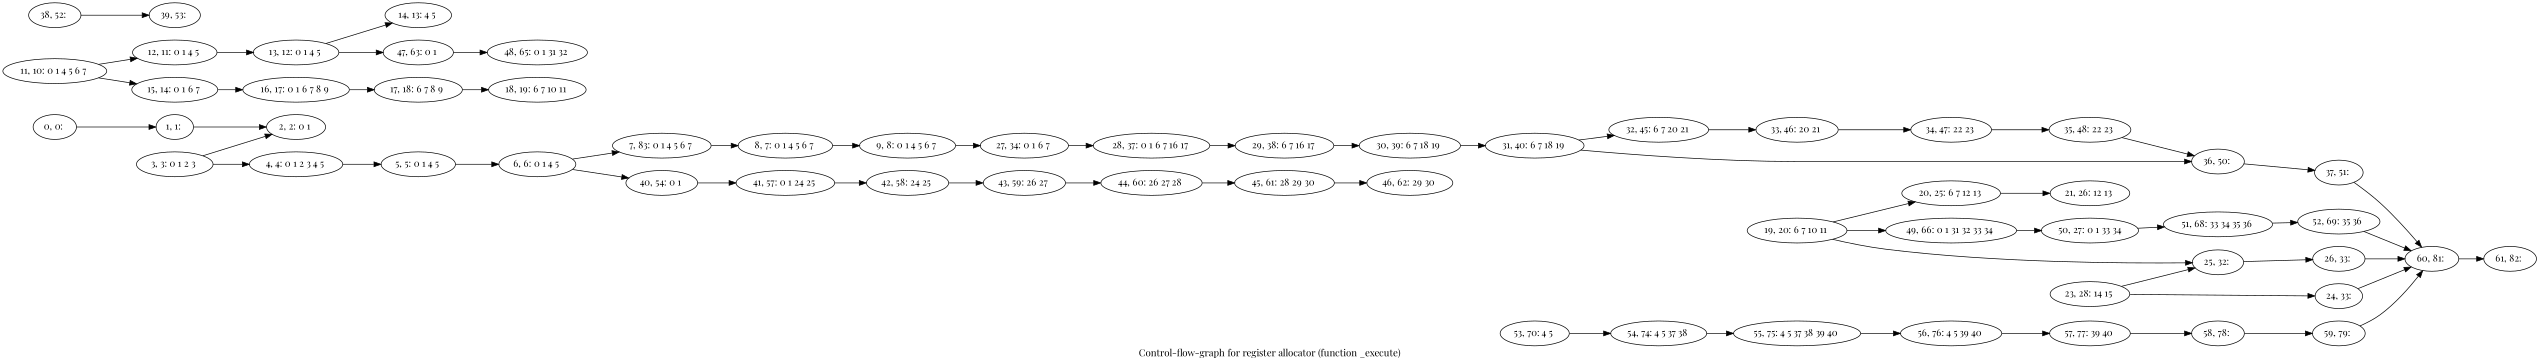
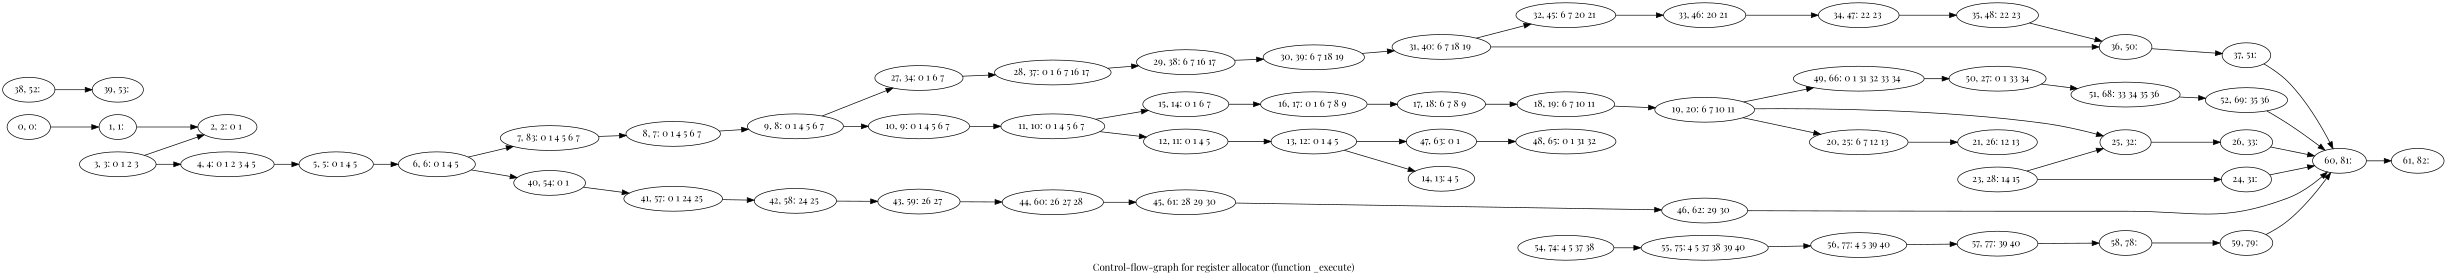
none -> (1631, 107)
none -> (919, 126)
none -> (2039, 211)
(2339, 296) -> (2246, 179)
(1535, 333) -> none
(1951, 333) -> (1859, 245)
